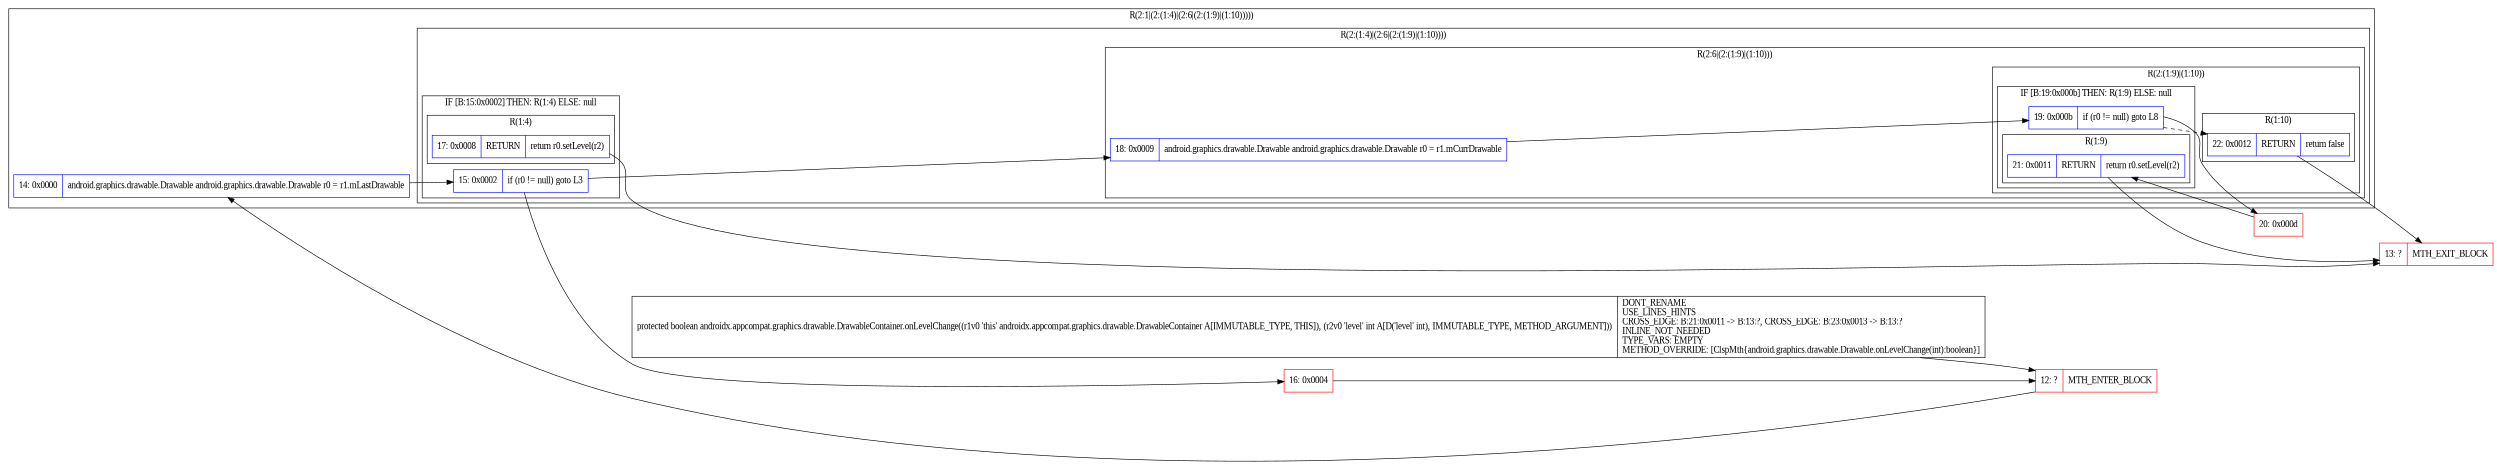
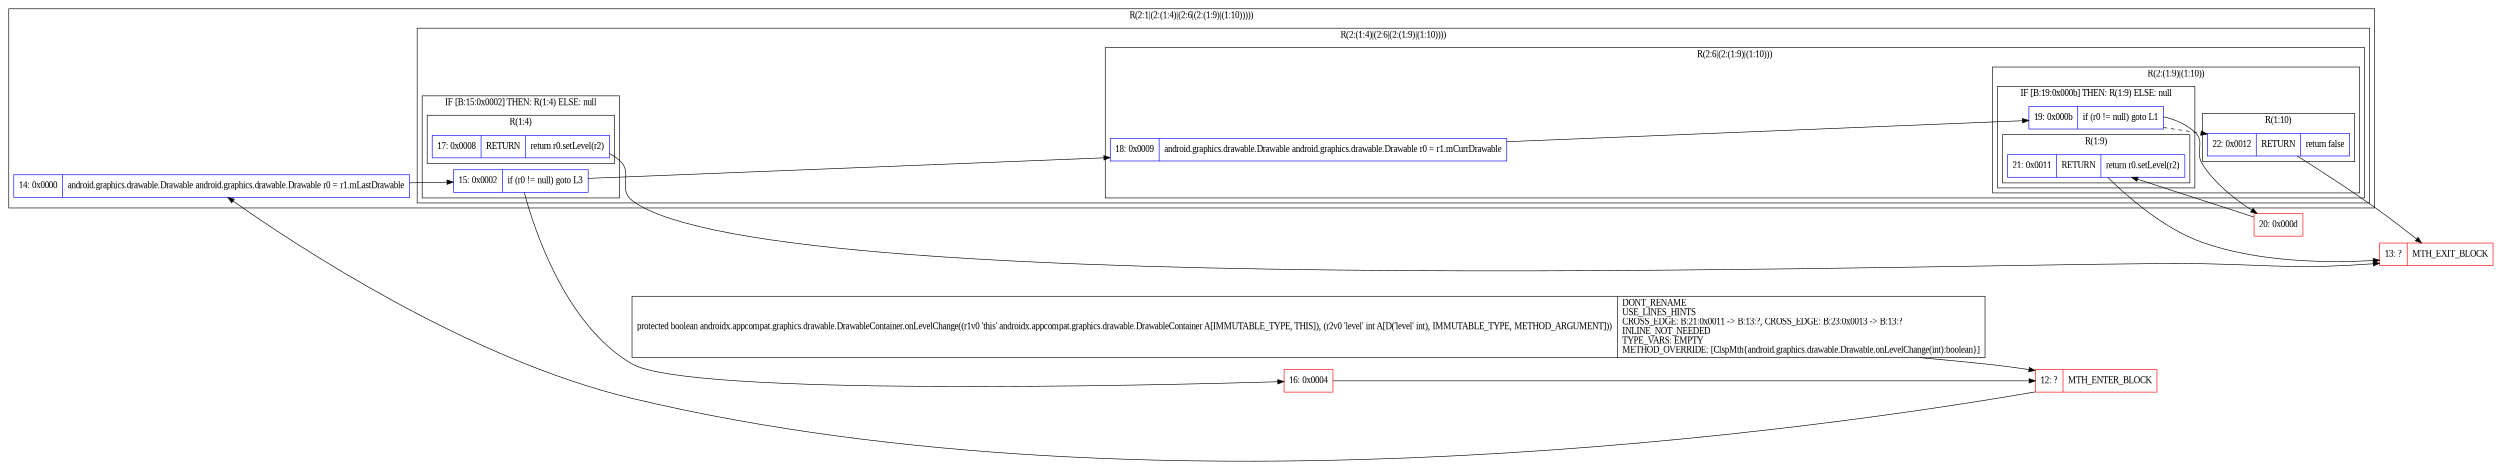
(2121, 117) -> (2121, 117)
